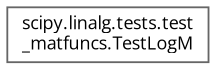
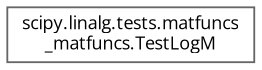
(108, 35) -> (131, 35)
